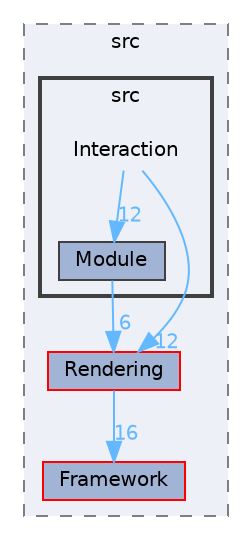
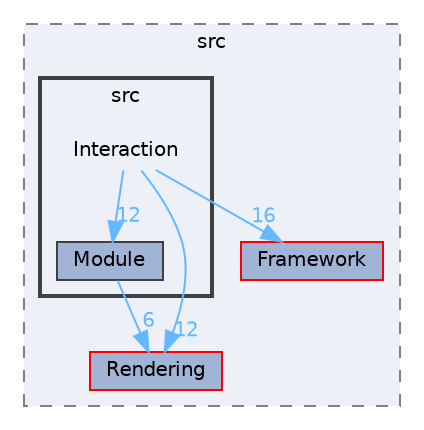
(114, 416) -> (199, 195)
